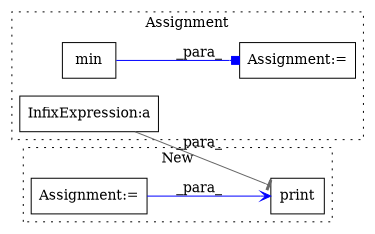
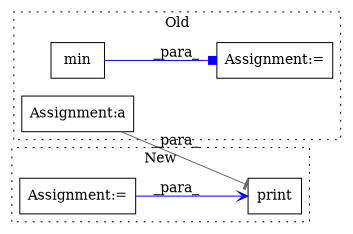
(188, 23) -> (177, 23)
(89, 114) -> (78, 114)
